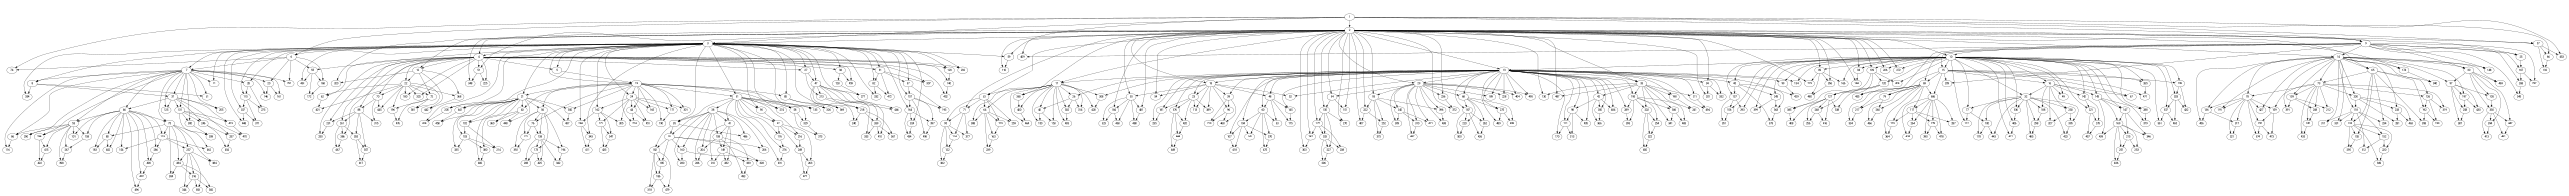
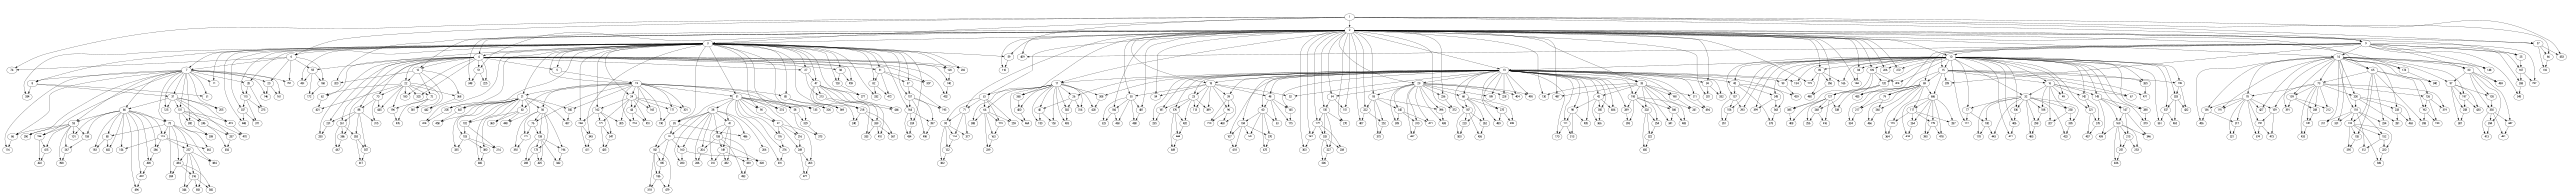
none -> (783, 47)
(717, 141) -> none
